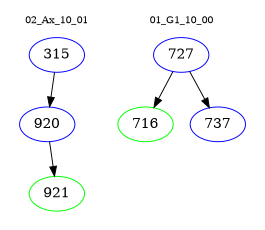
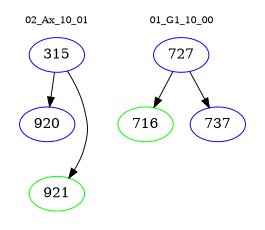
(51, 154) -> (87, 120)
